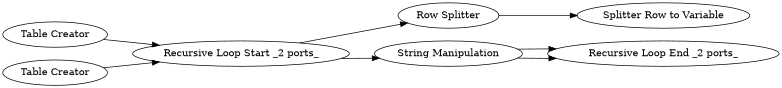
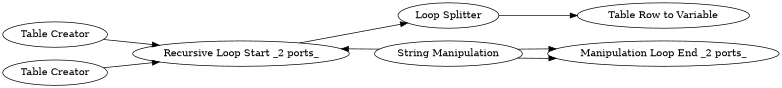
(448, 16) -> (448, 16)
(663, 16) -> (663, 16)
(663, 54) -> (663, 54)
(357, 58) -> (364, 49)
